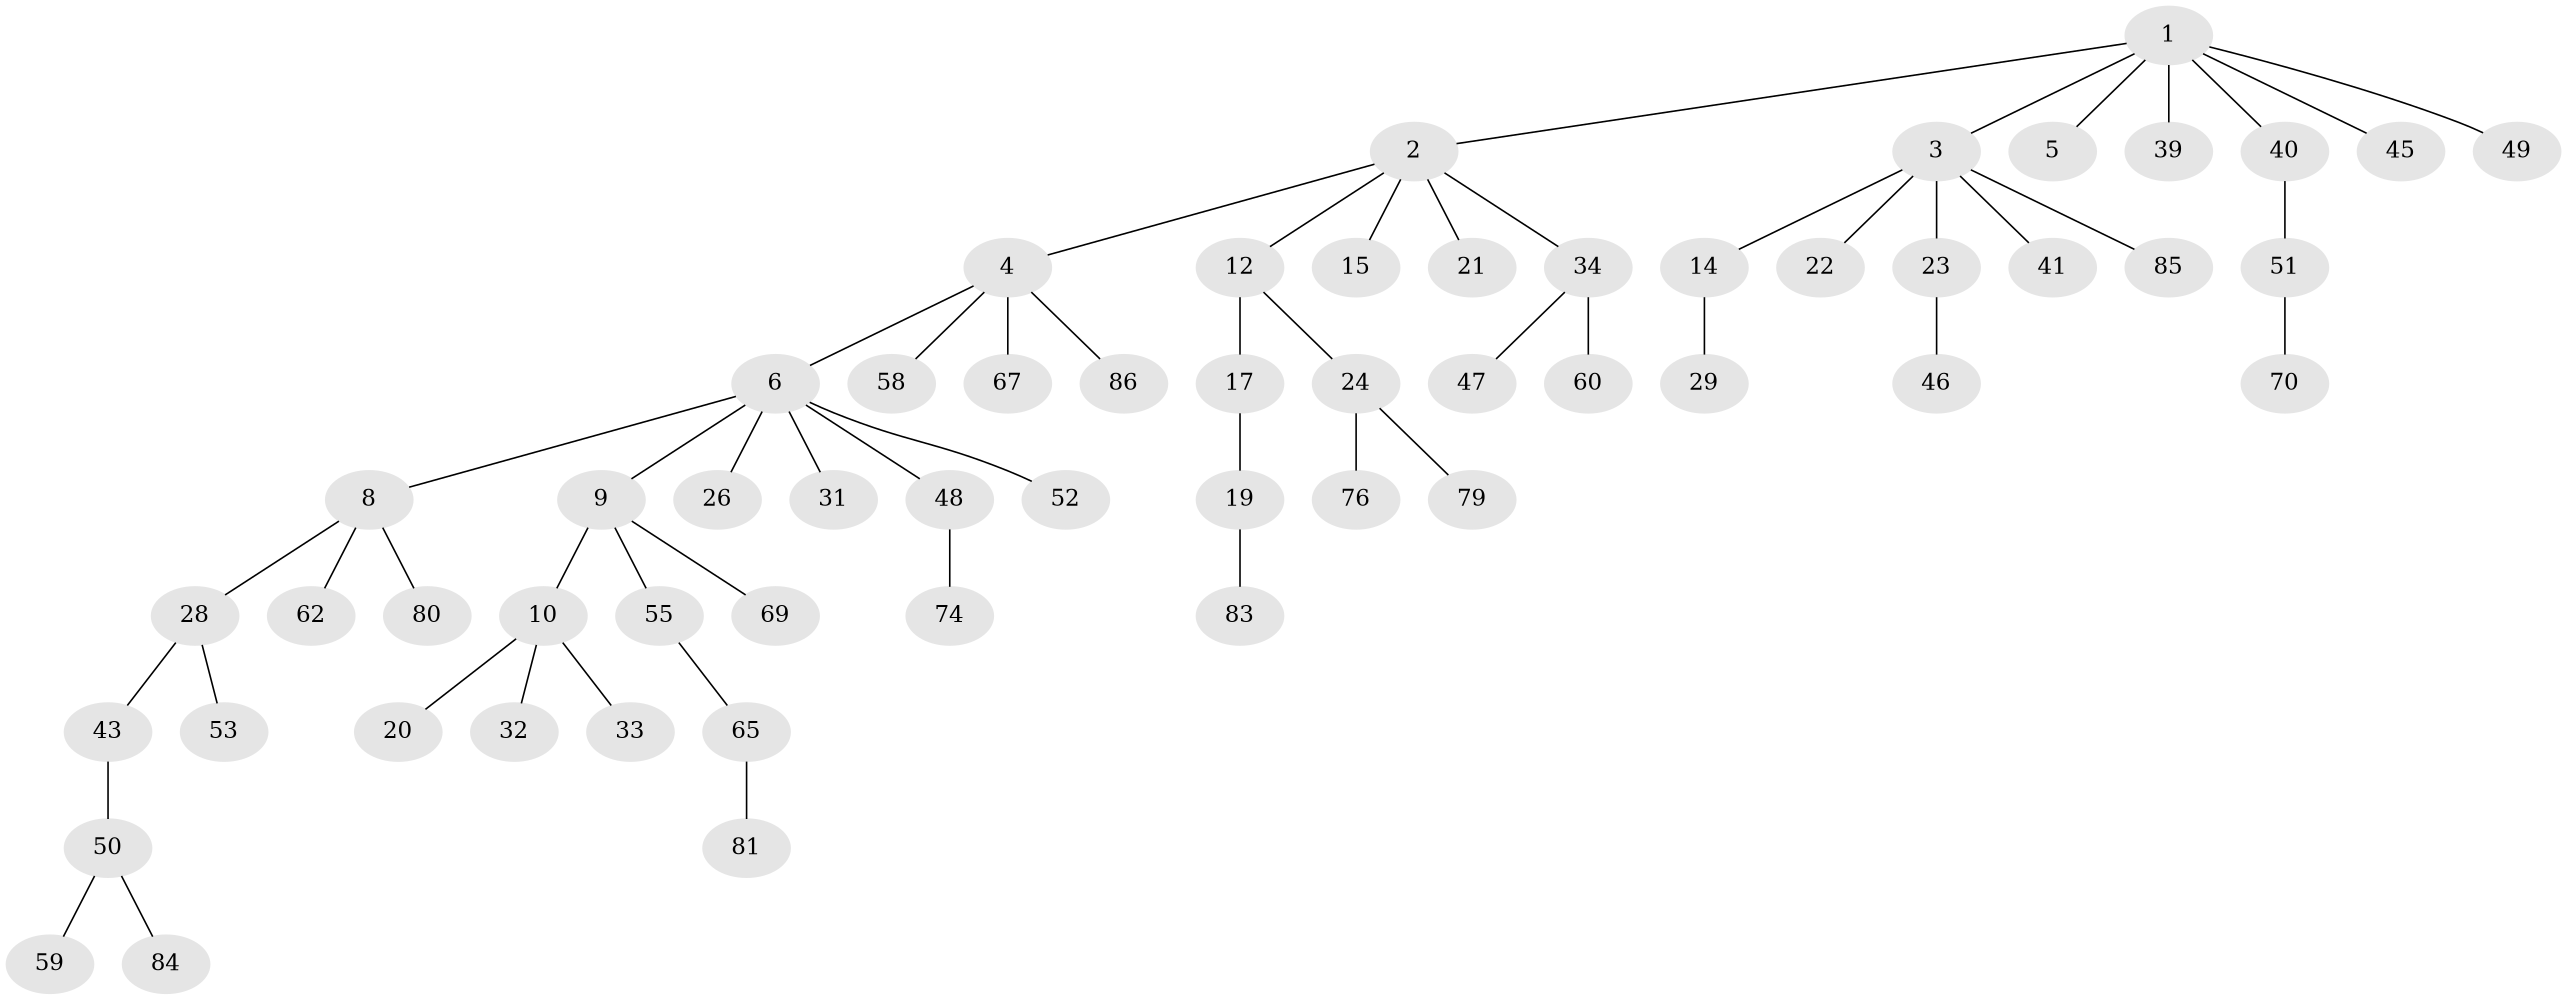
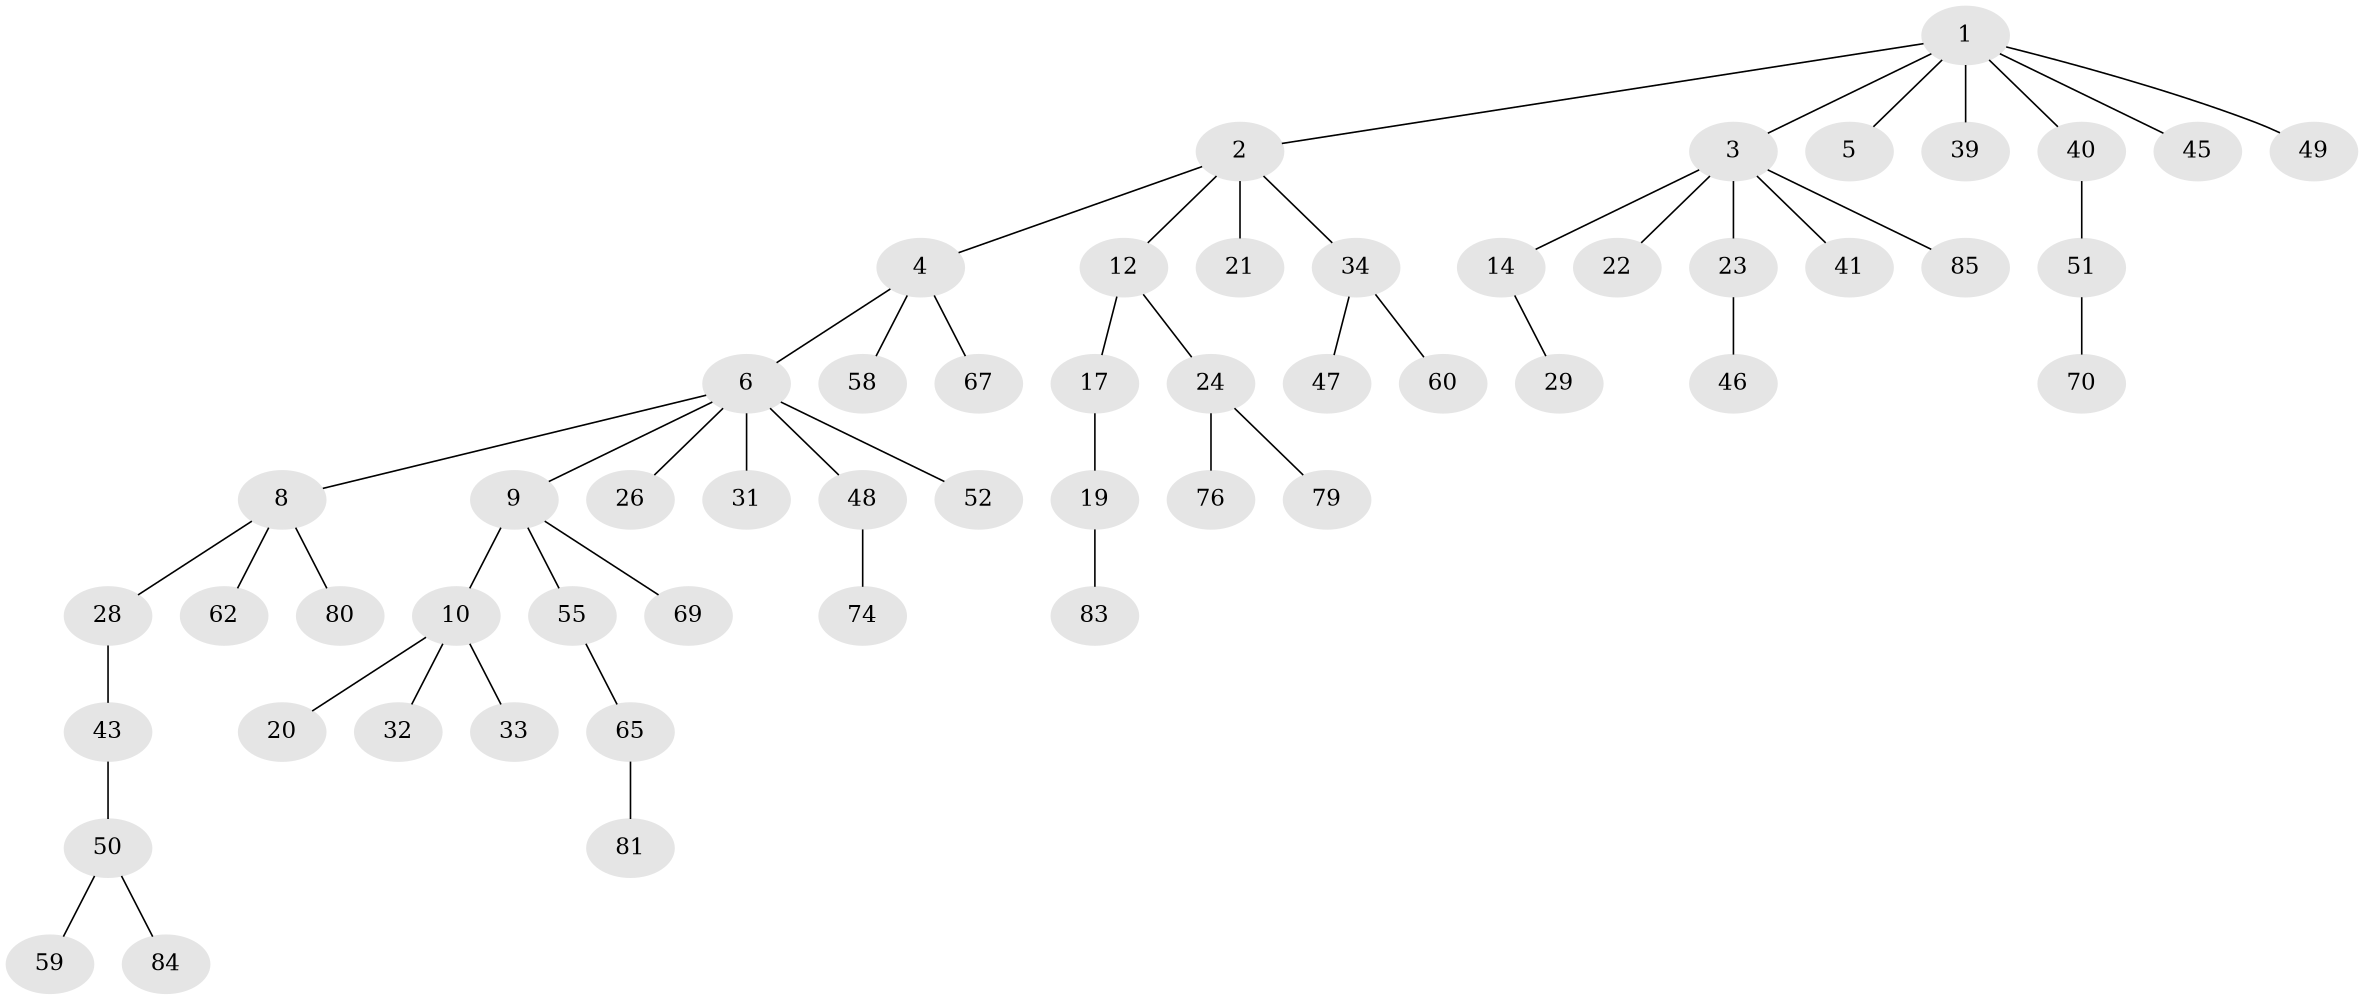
(1356, 268) -> none
(1124, 384) -> none
(224, 732) -> none
